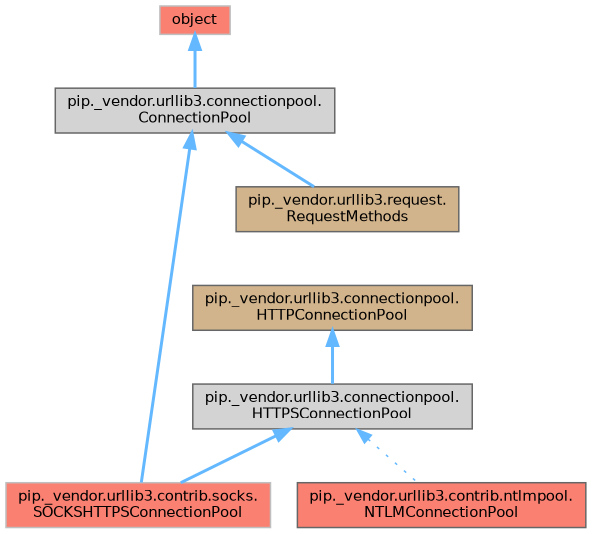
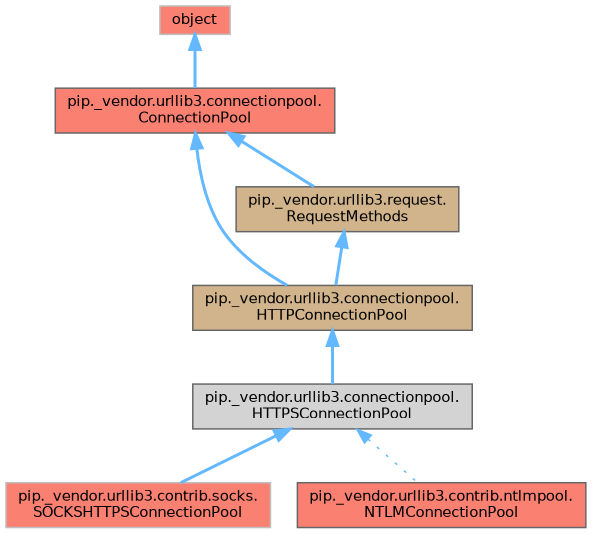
(195, 111) -> (195, 111)
none -> (339, 266)
(166, 315) -> (222, 230)
